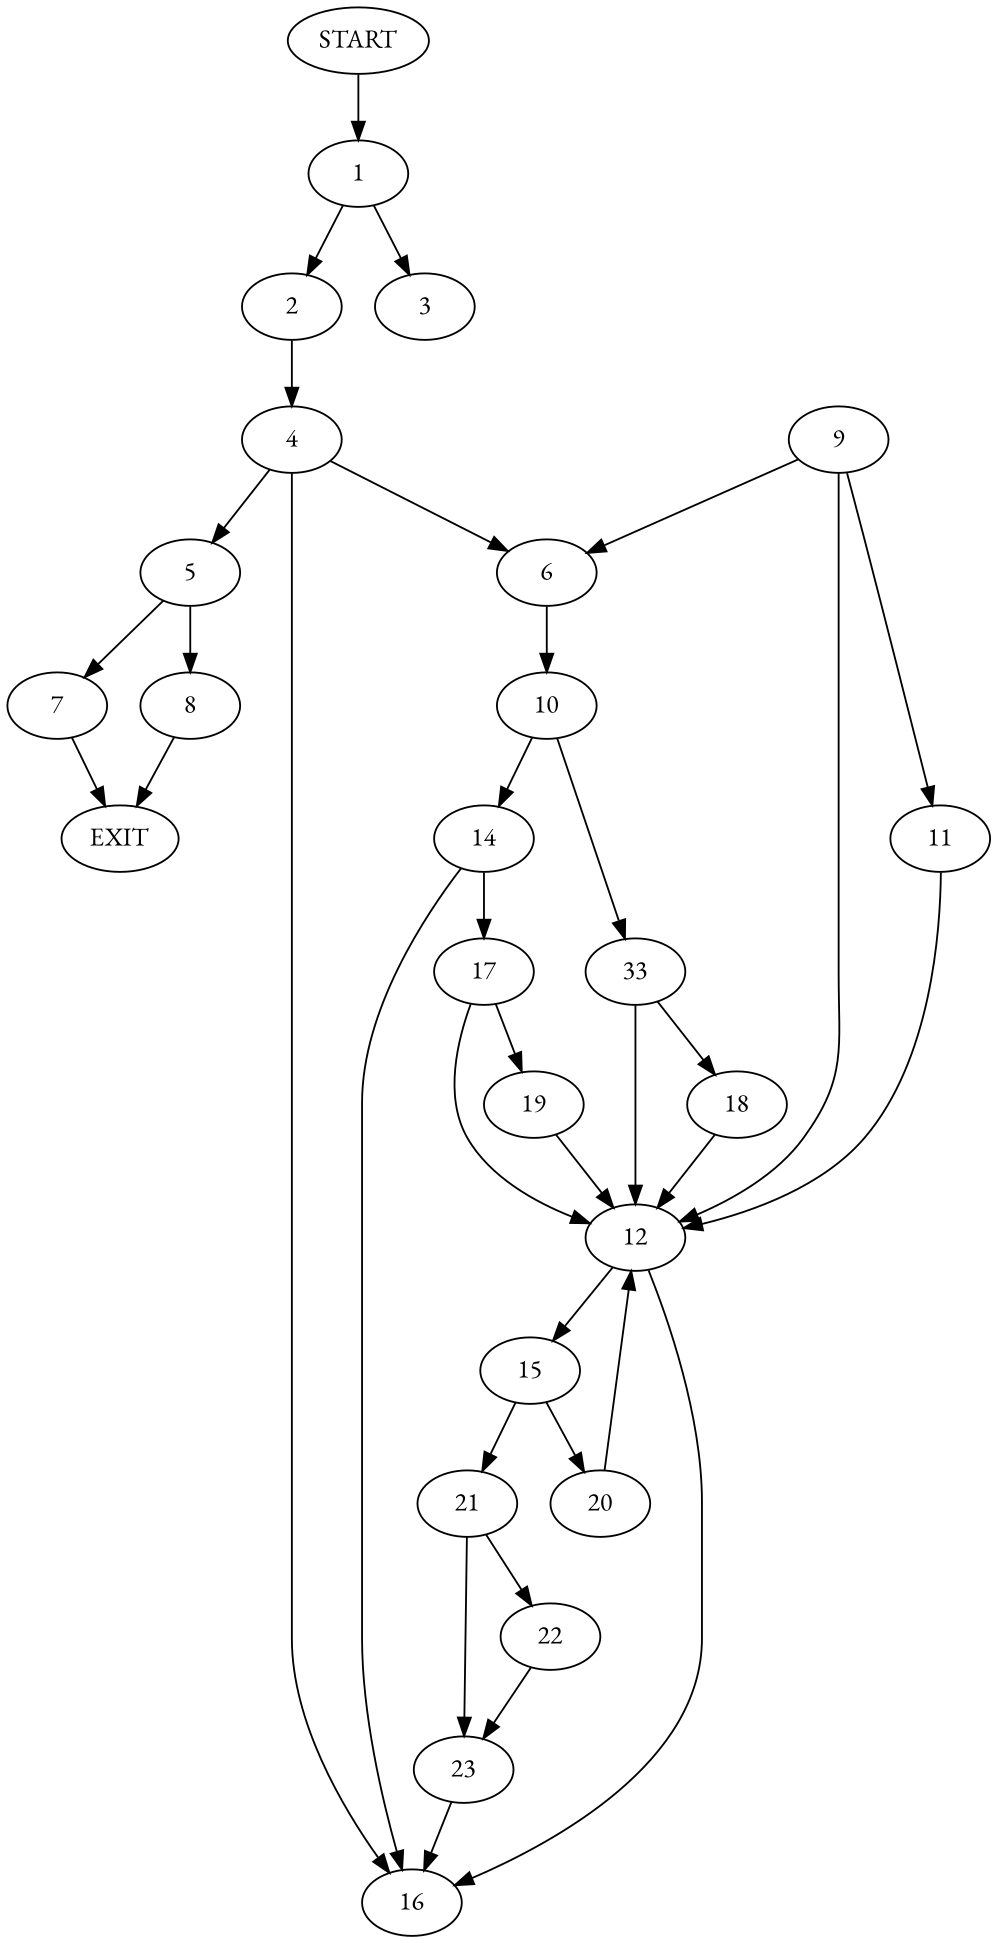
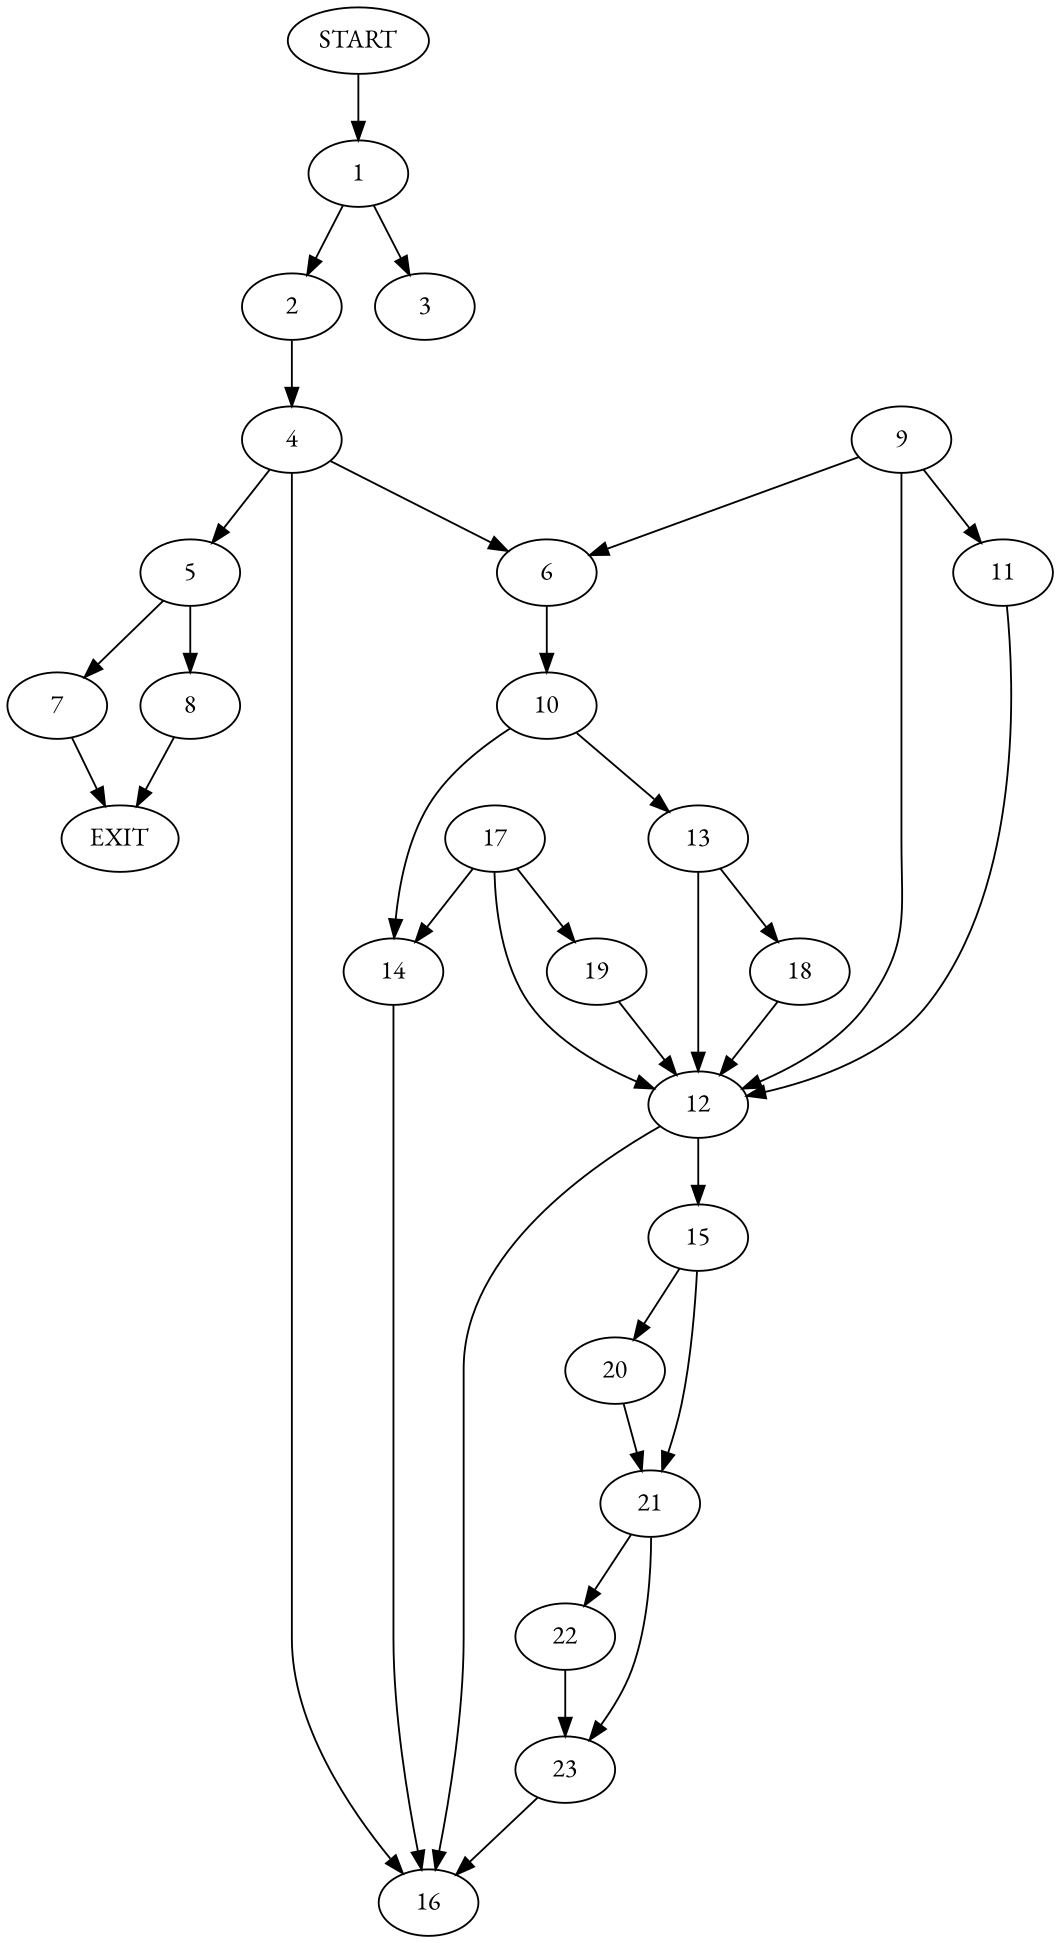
(484, 896) -> (450, 898)
(635, 972) -> (698, 839)
(617, 1380) -> (630, 1428)
